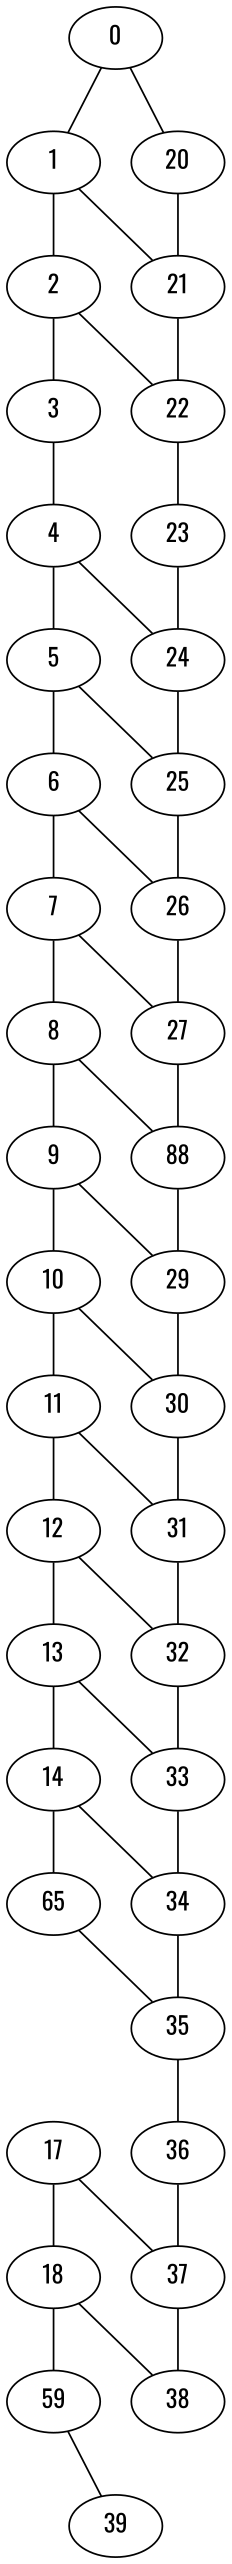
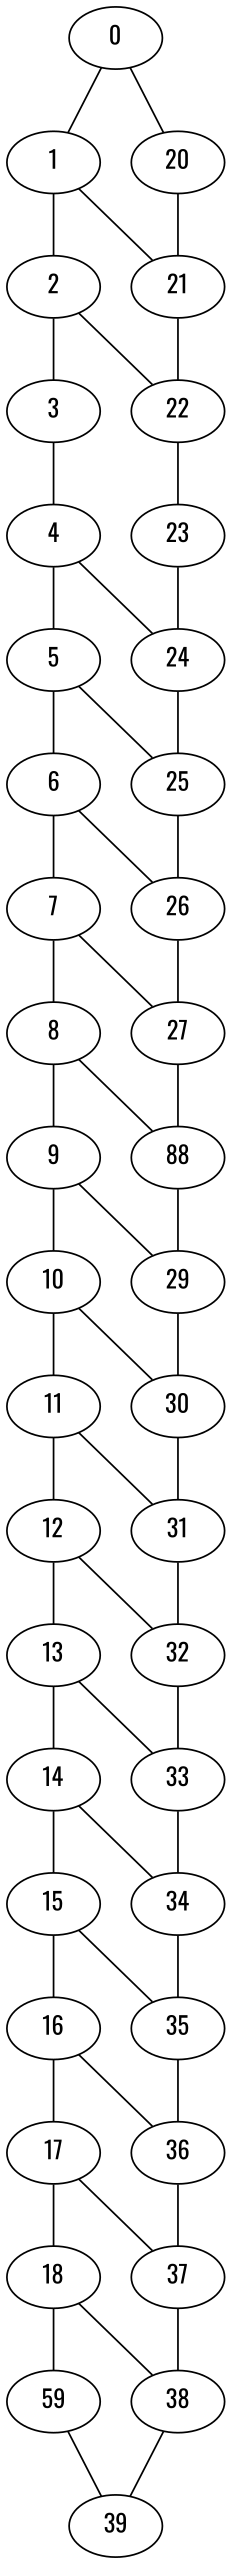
(54, 1904) -> (54, 1904)
none -> (54, 2028)
none -> (147, 2464)
